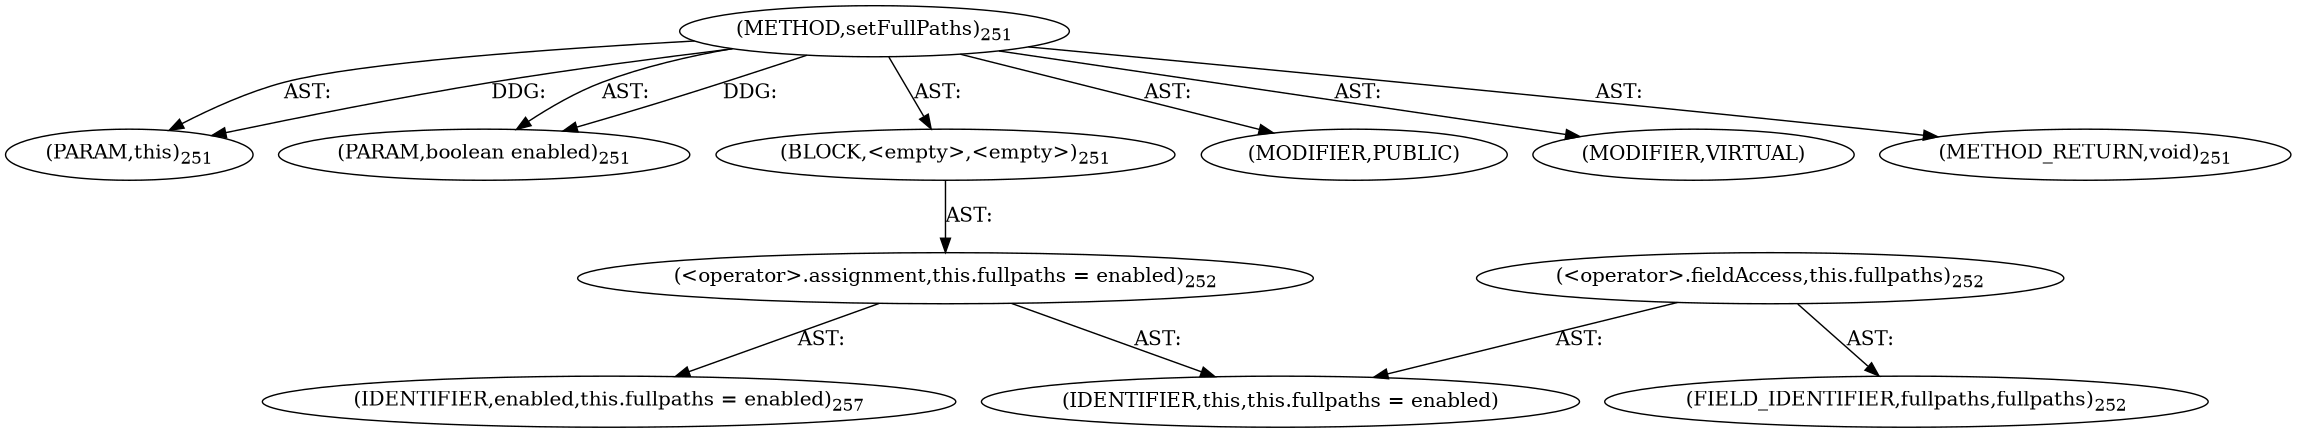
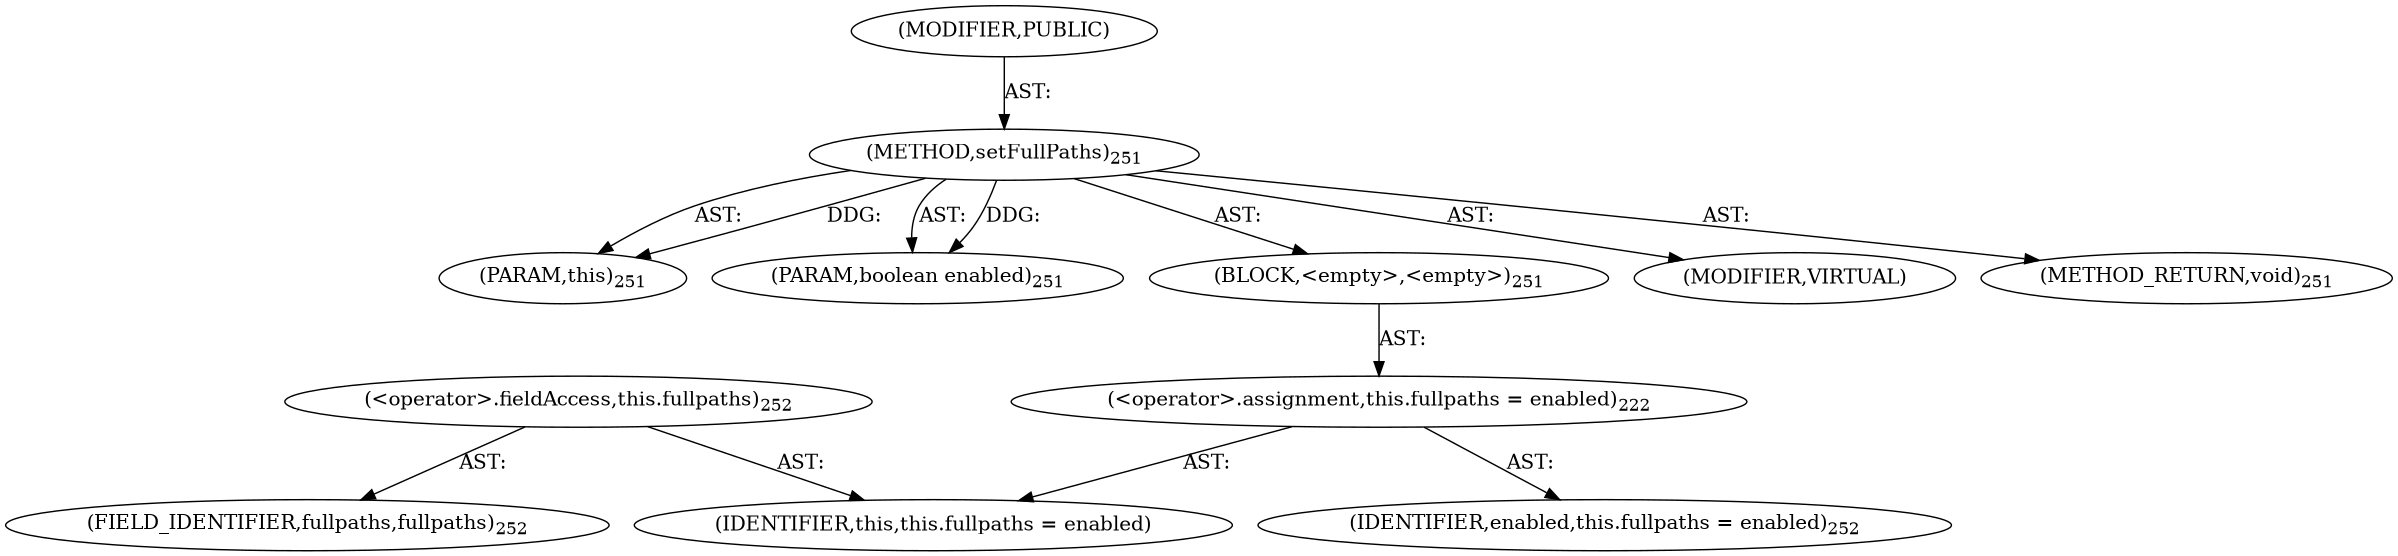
(1110, 92) -> (1004, 86)
(1201, 276) -> (1635, 400)
(848, 400) -> (1844, 523)
